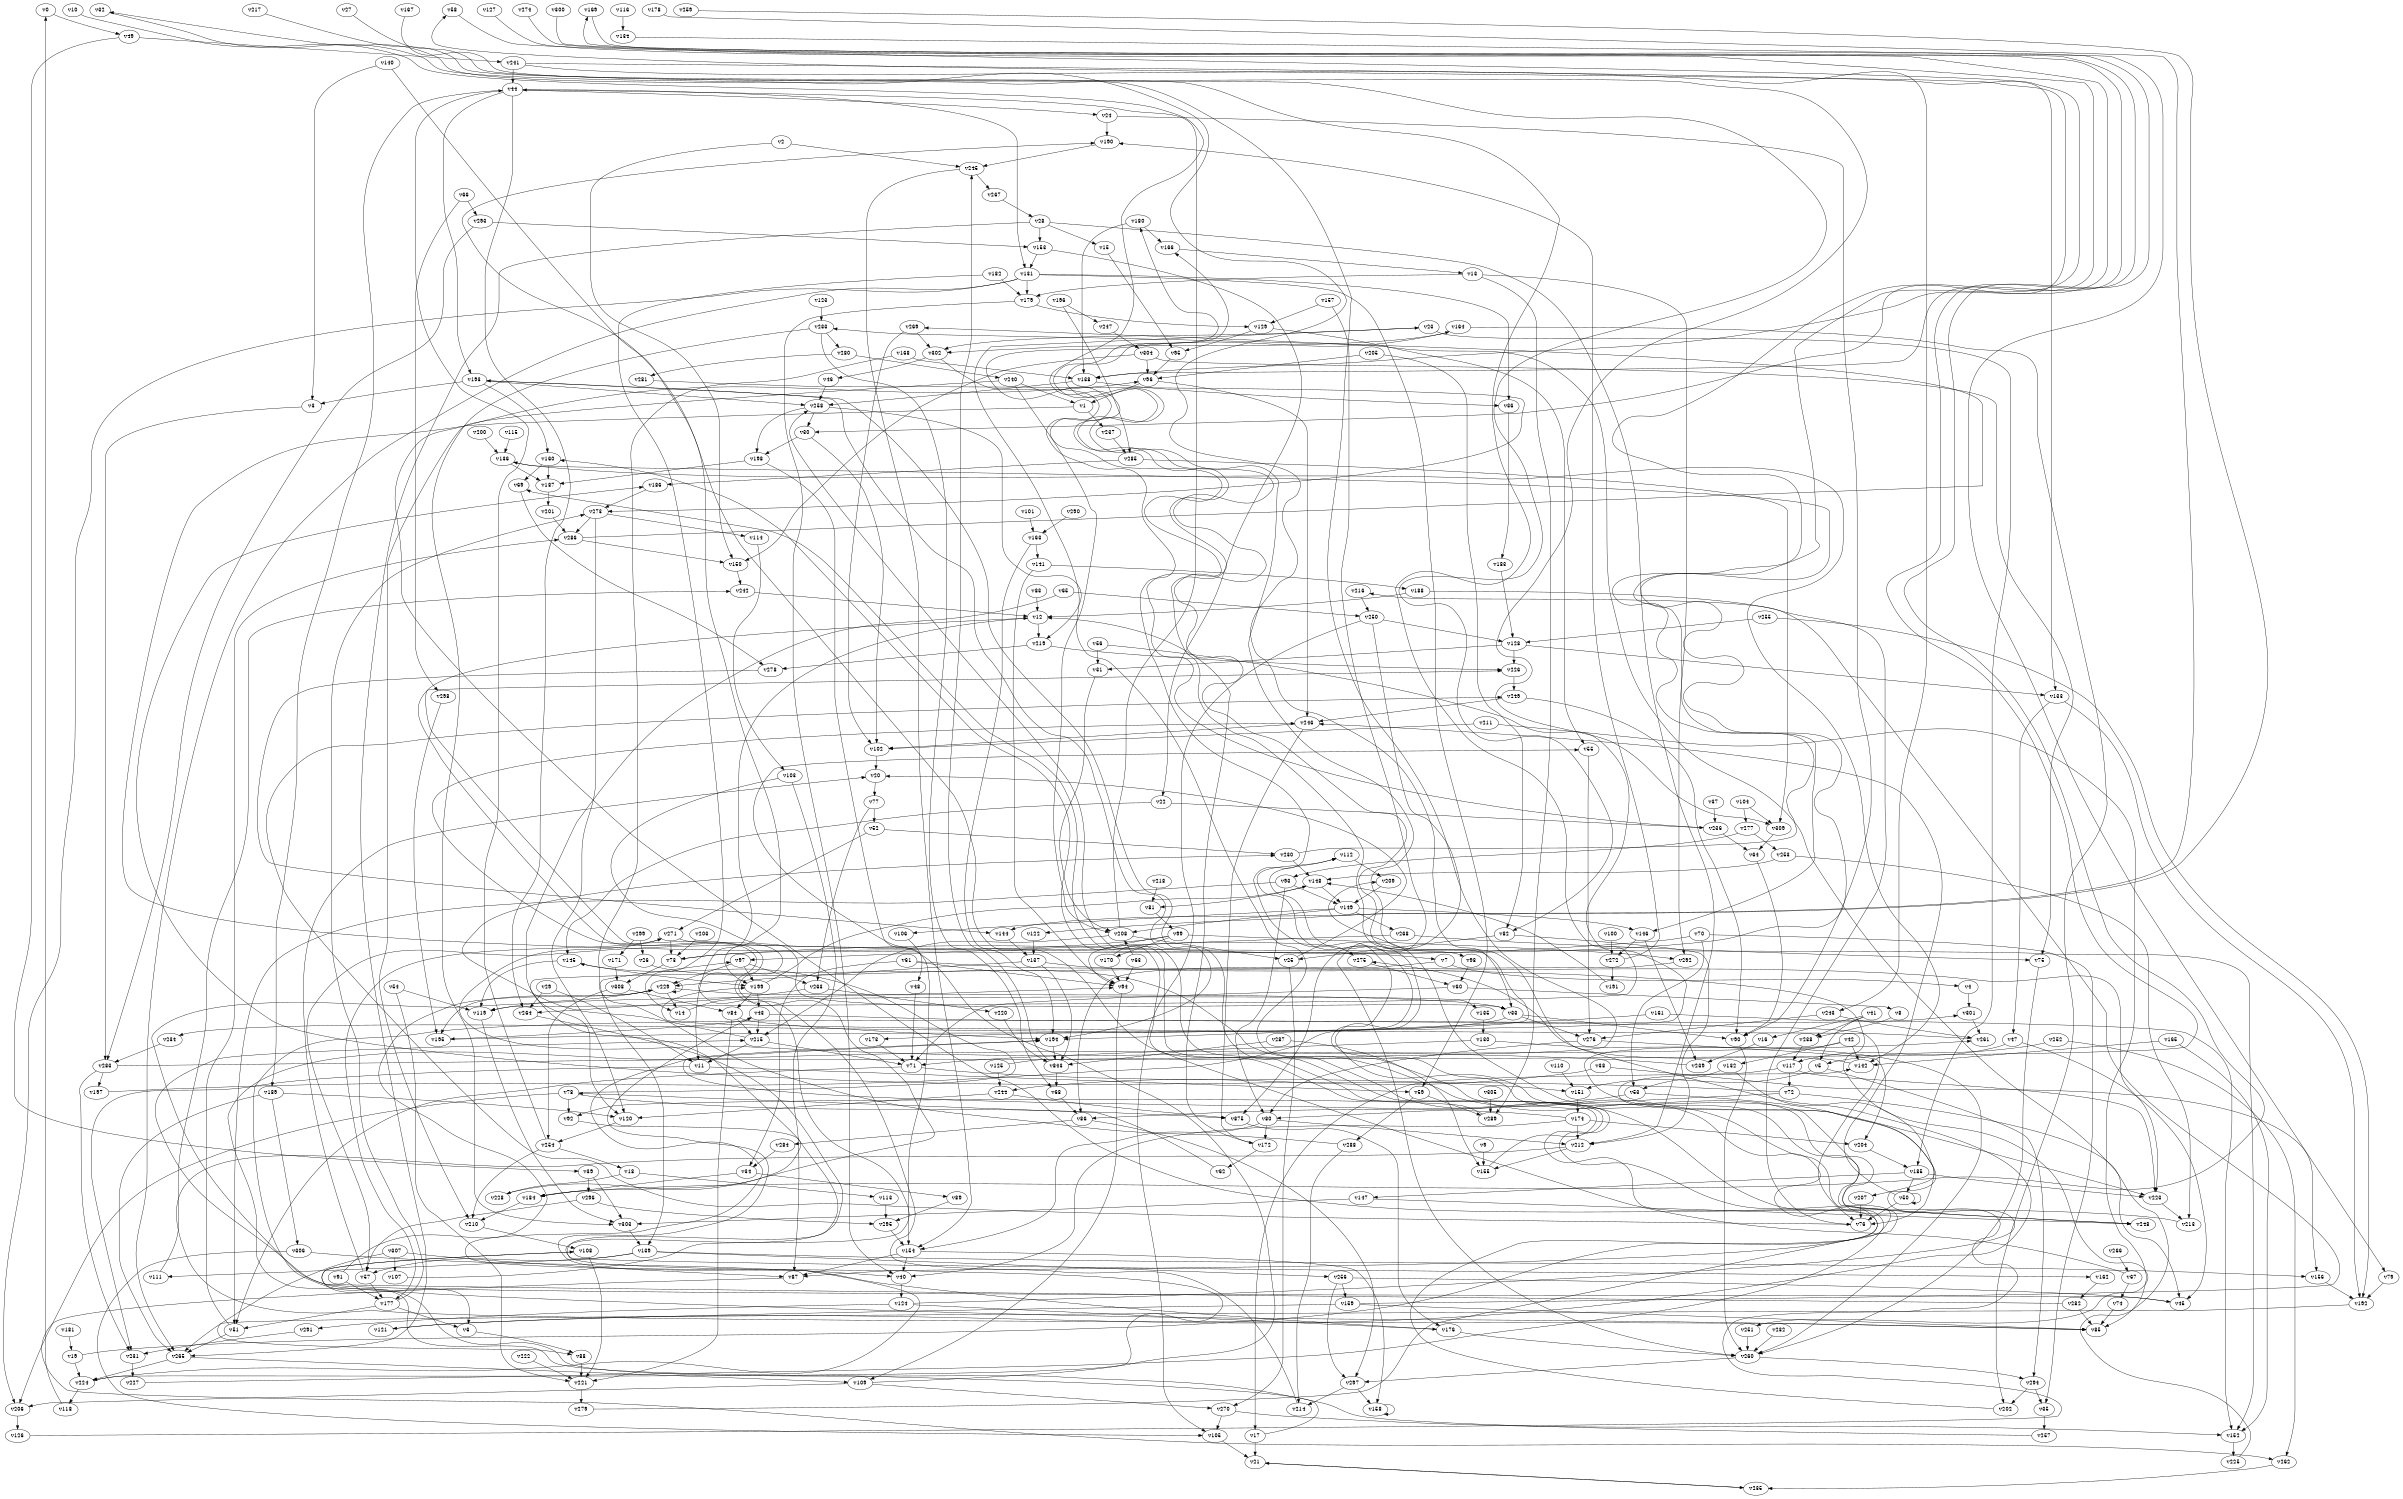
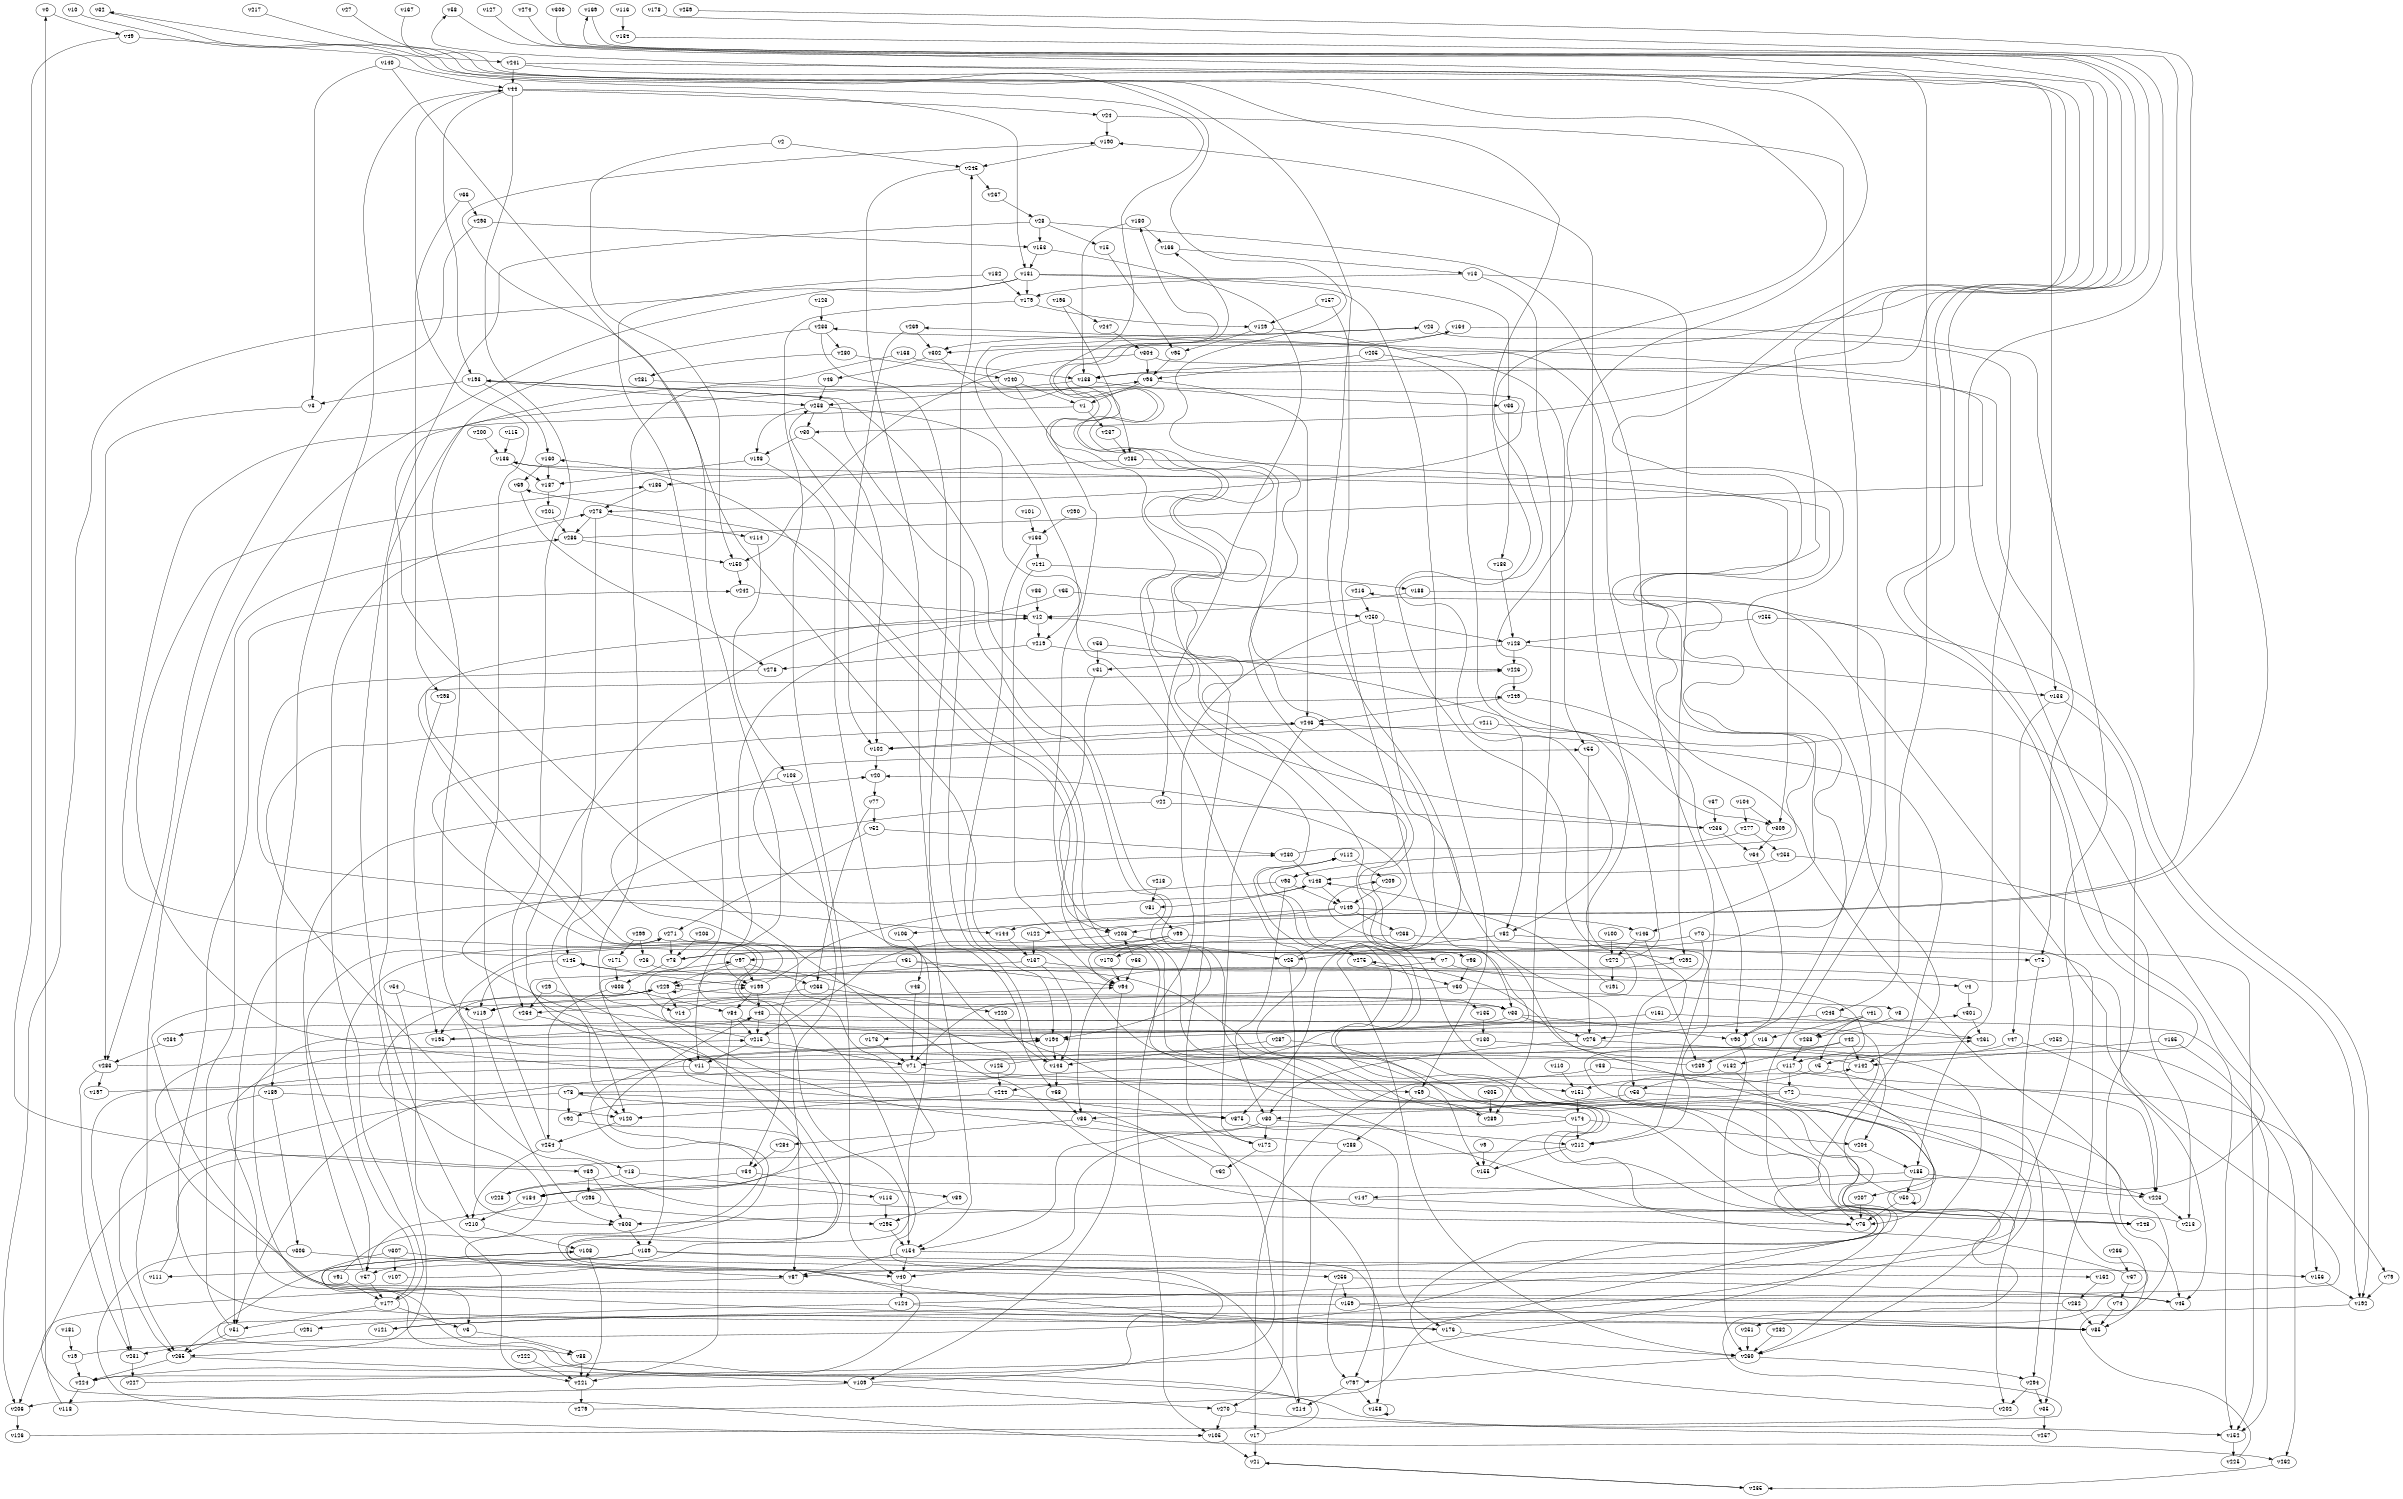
(1196, 202) -> (448, 78)
(1056, 1066) -> (1056, 1066)
(1353, 1383) -> (1353, 1383)
